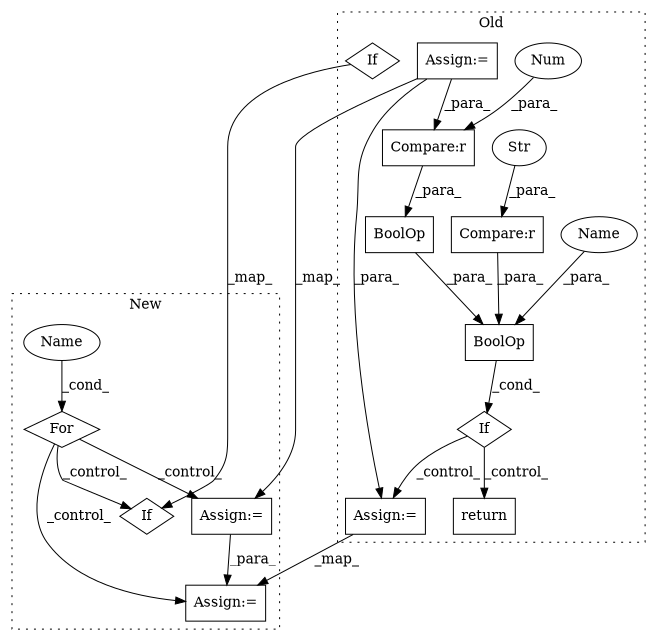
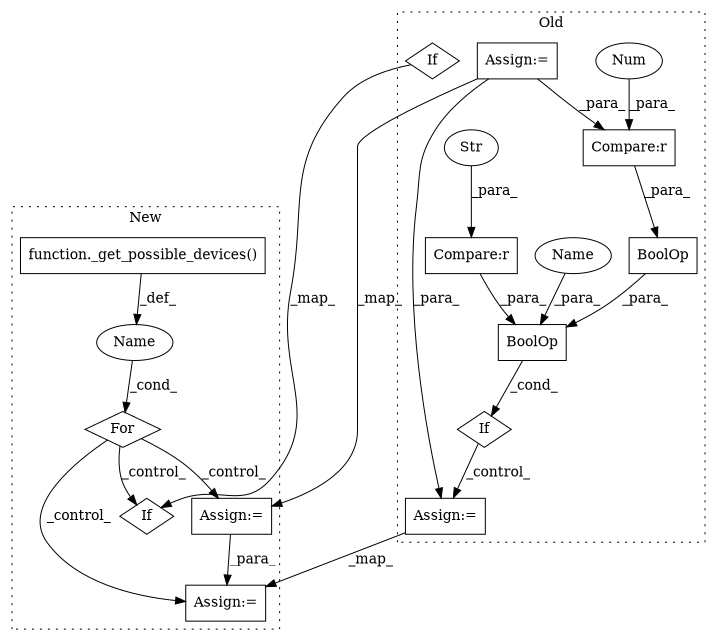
none -> (143, 256)
(484, 516) -> none
